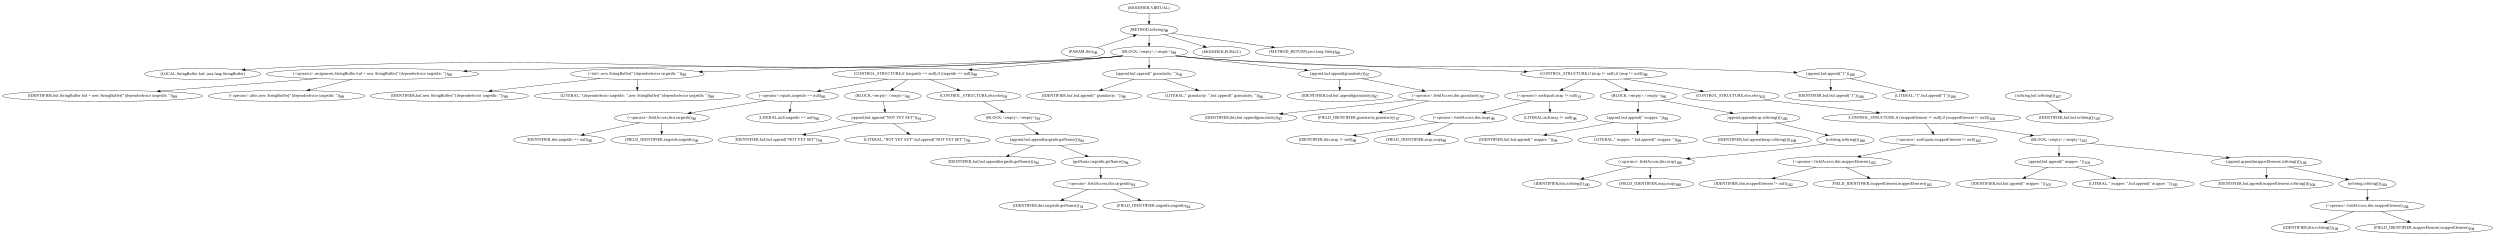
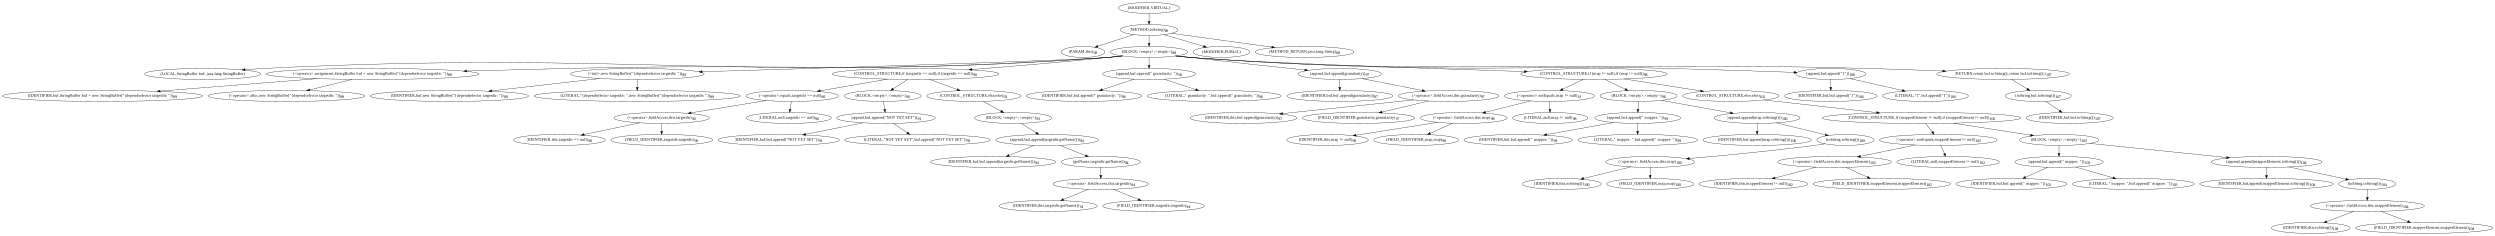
(1115, 42) -> (1116, 40)
none -> (2003, 74)
none -> (1948, 162)
